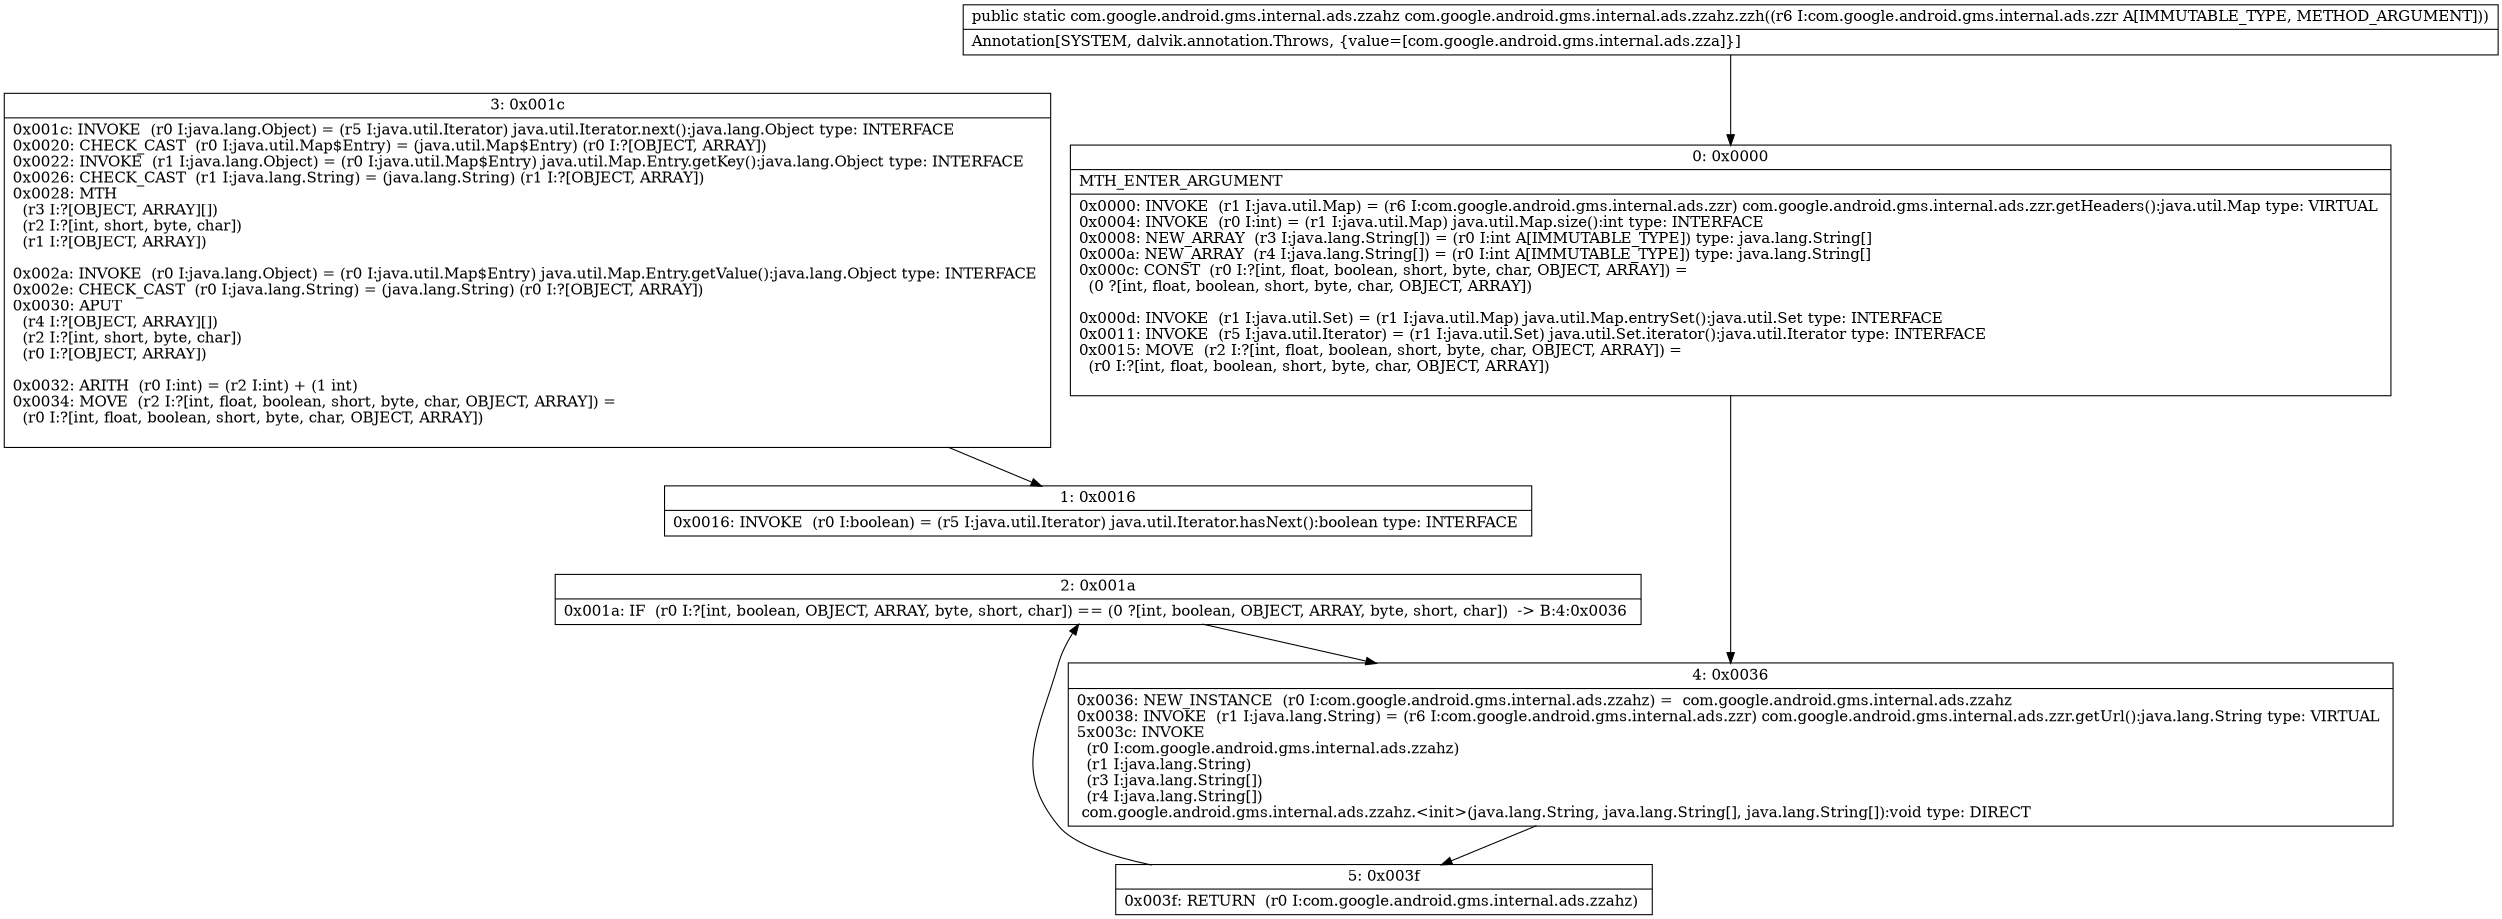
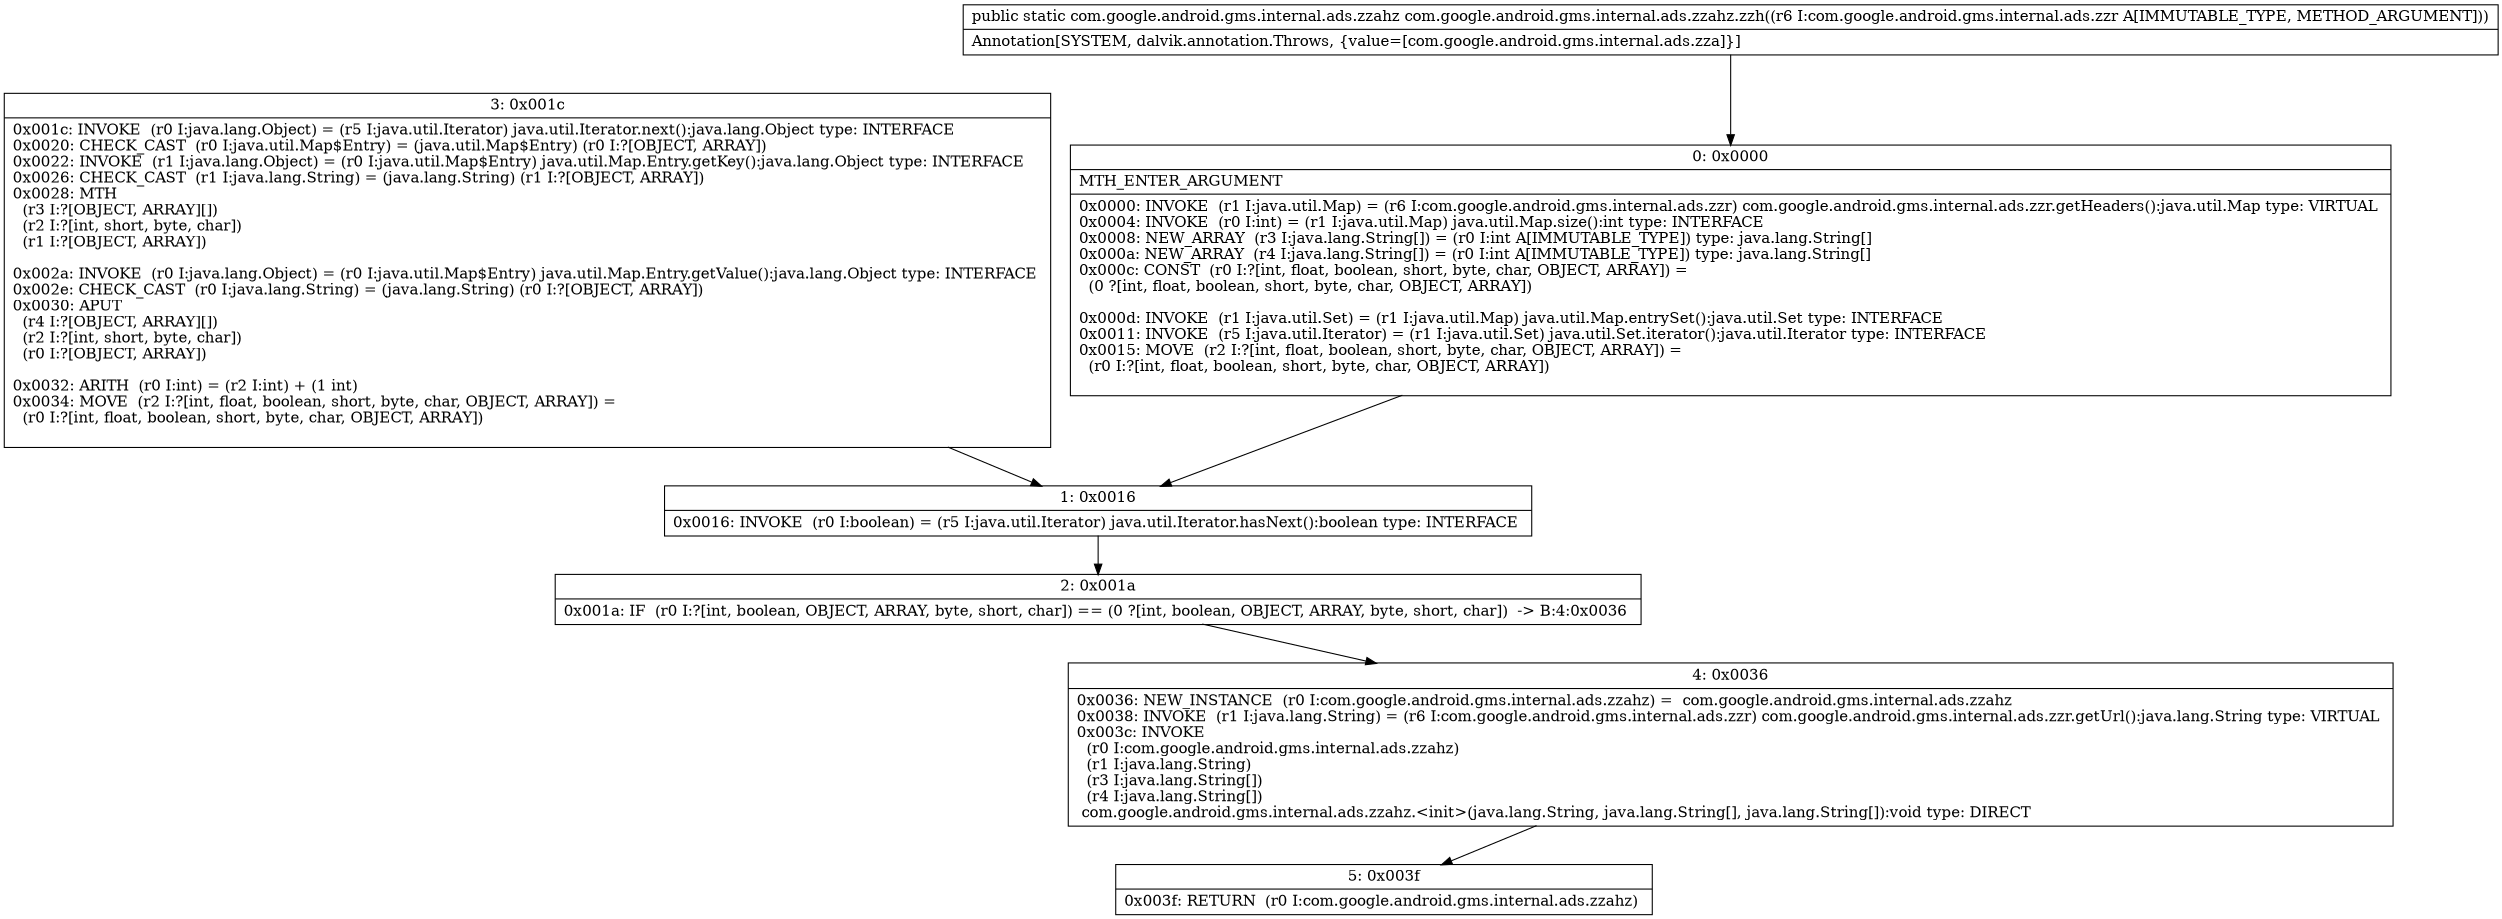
(1731, 524) -> (1286, 439)
(1146, 733) -> (1146, 733)
(1035, 780) -> (1098, 550)
